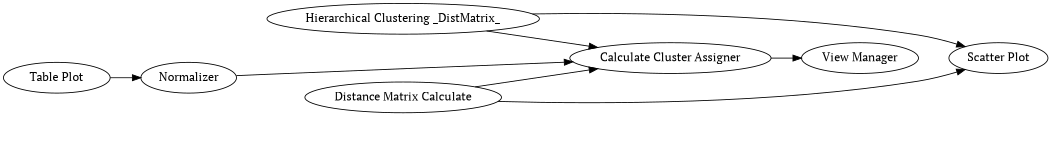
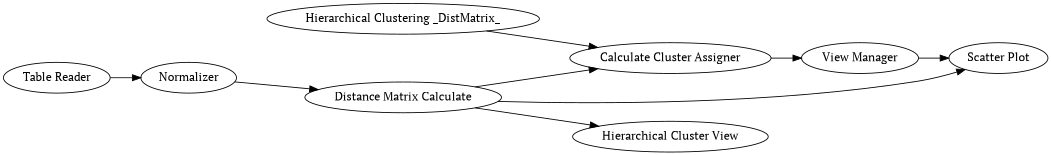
(746, 18) -> (929, 58)
(400, 69) -> (272, 85)
(57, 78) -> (57, 78)
none -> (670, 137)
